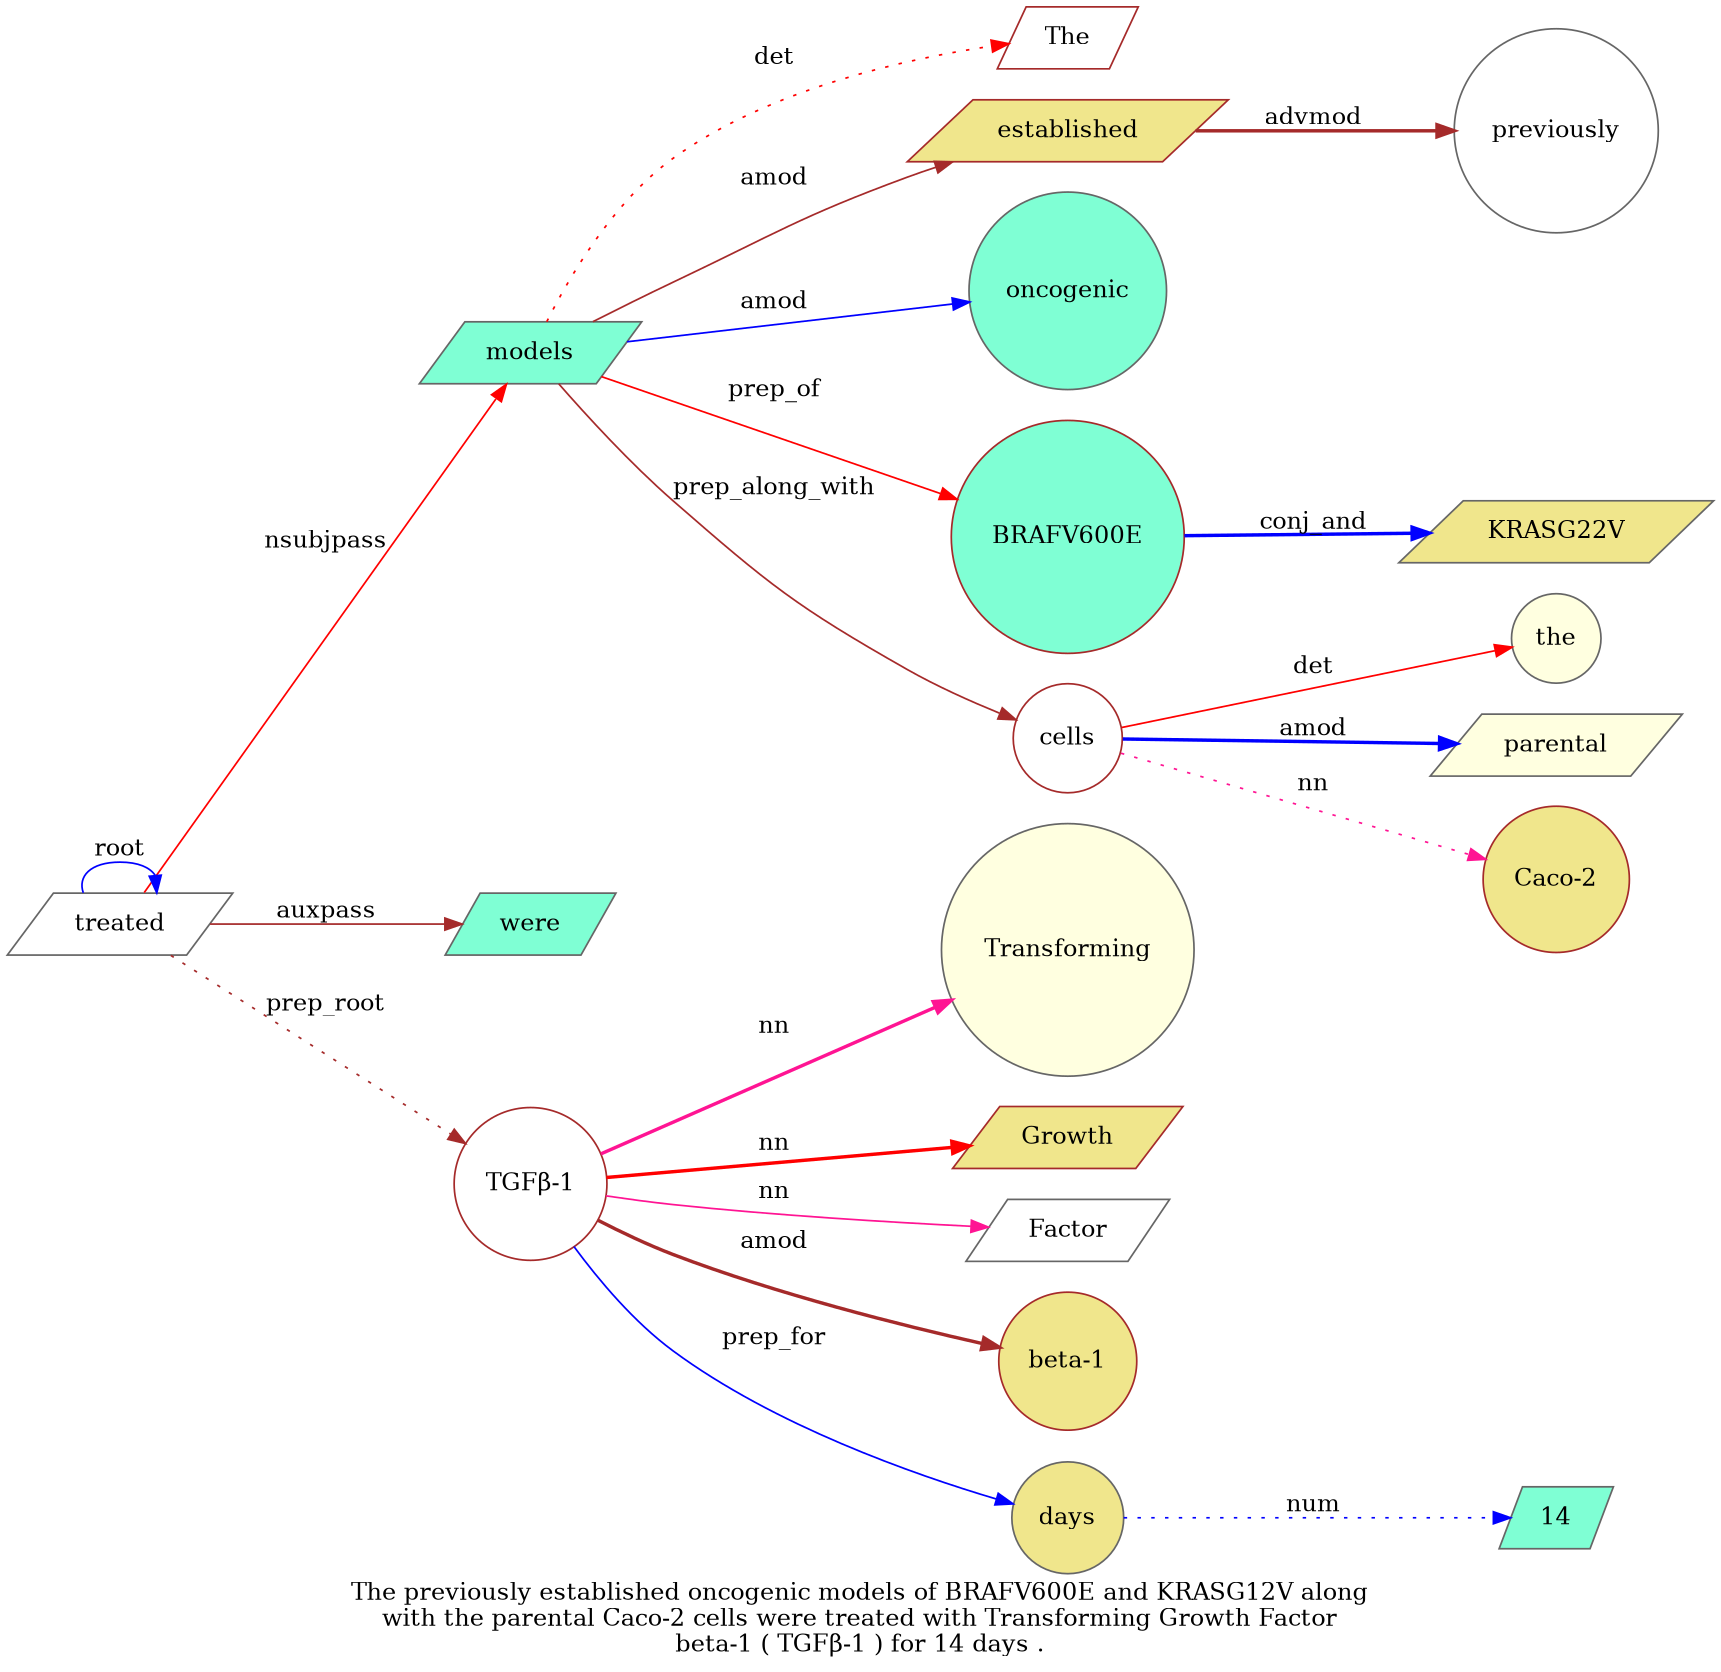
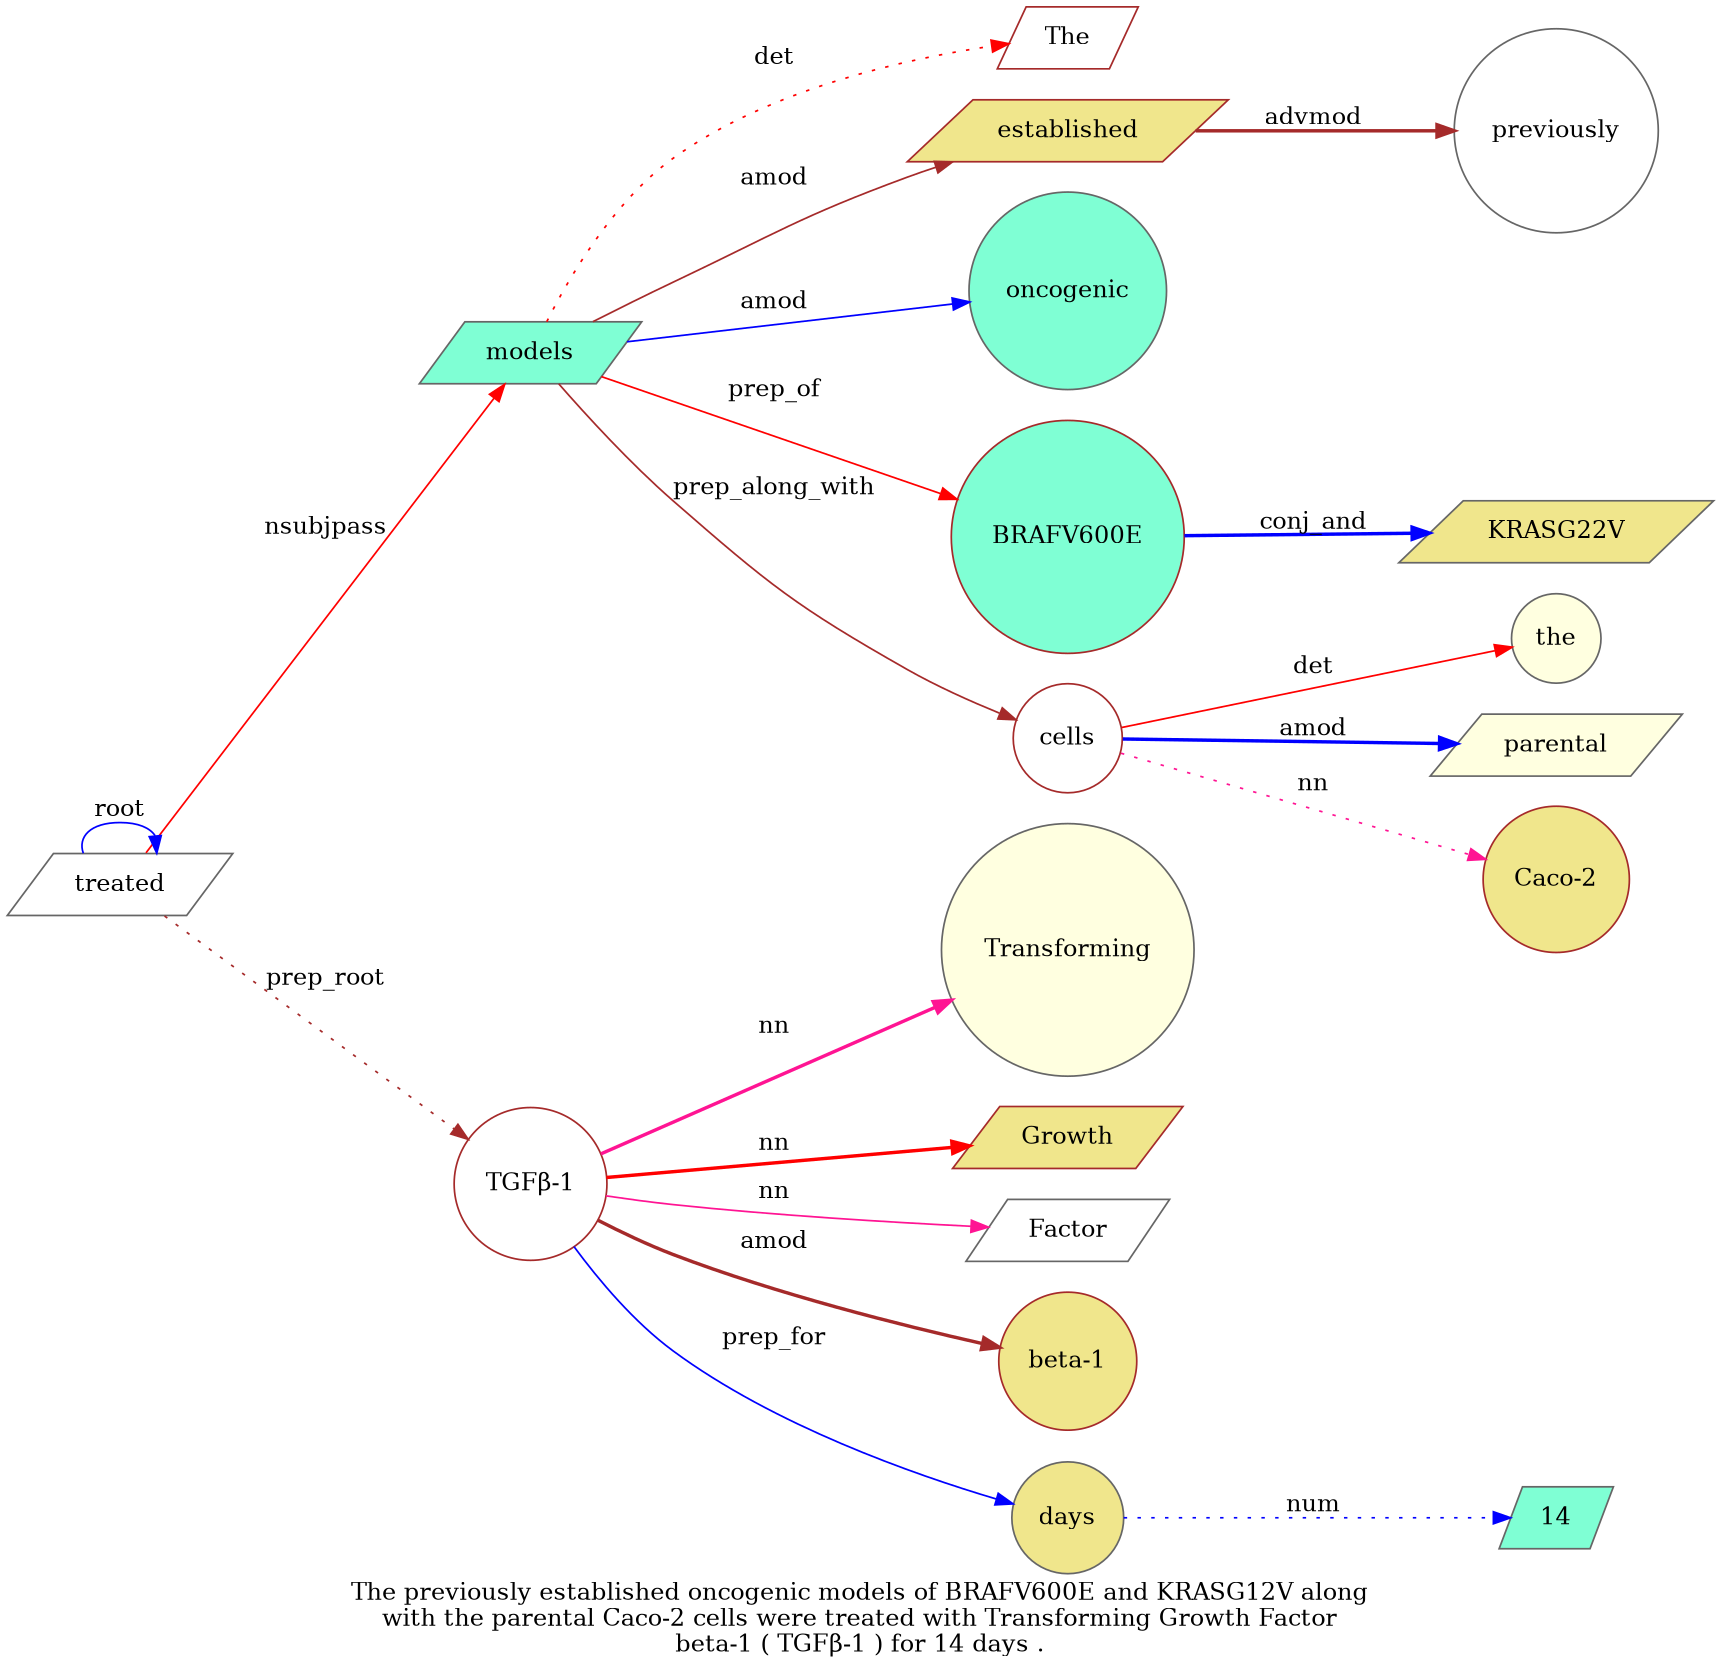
(531, 924) -> none
